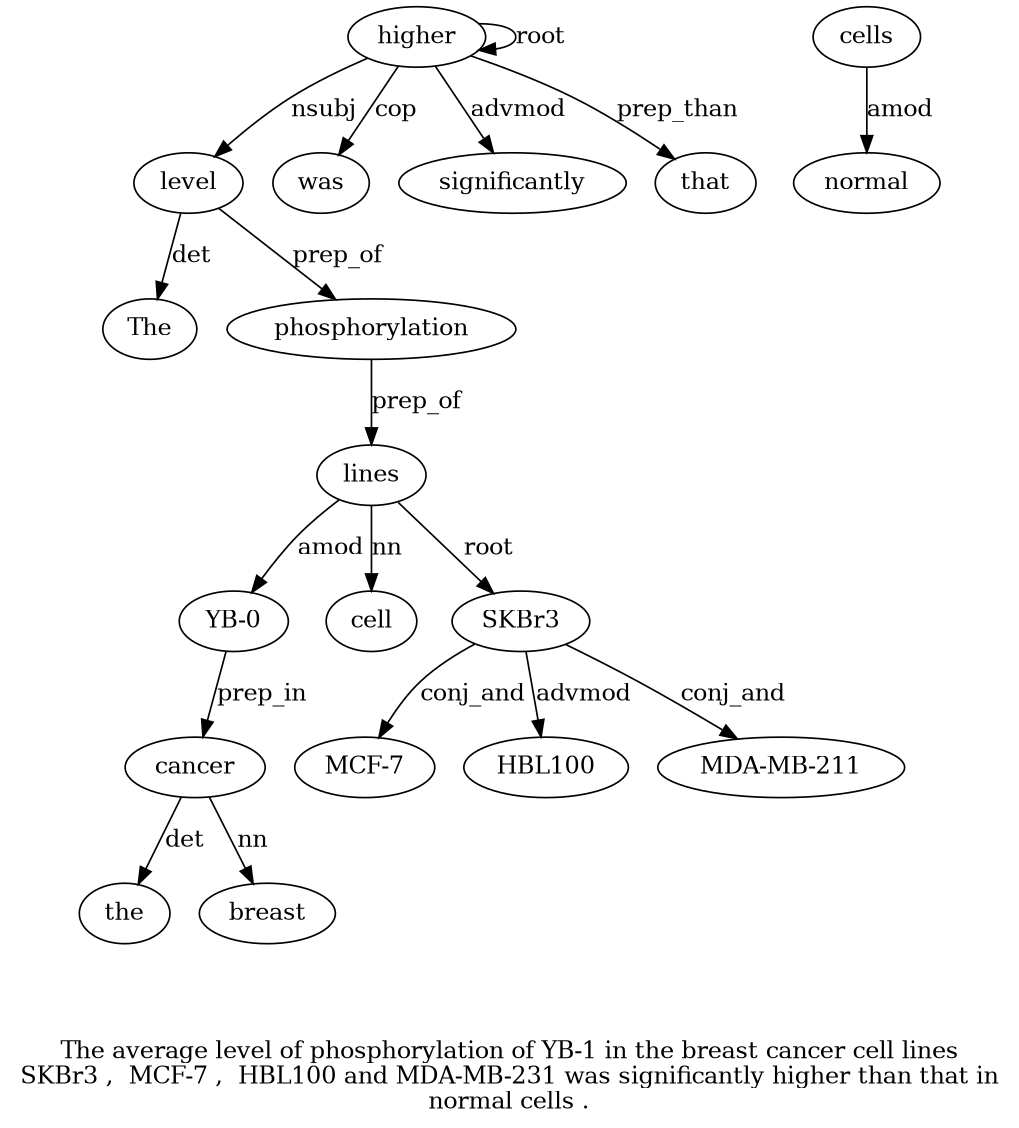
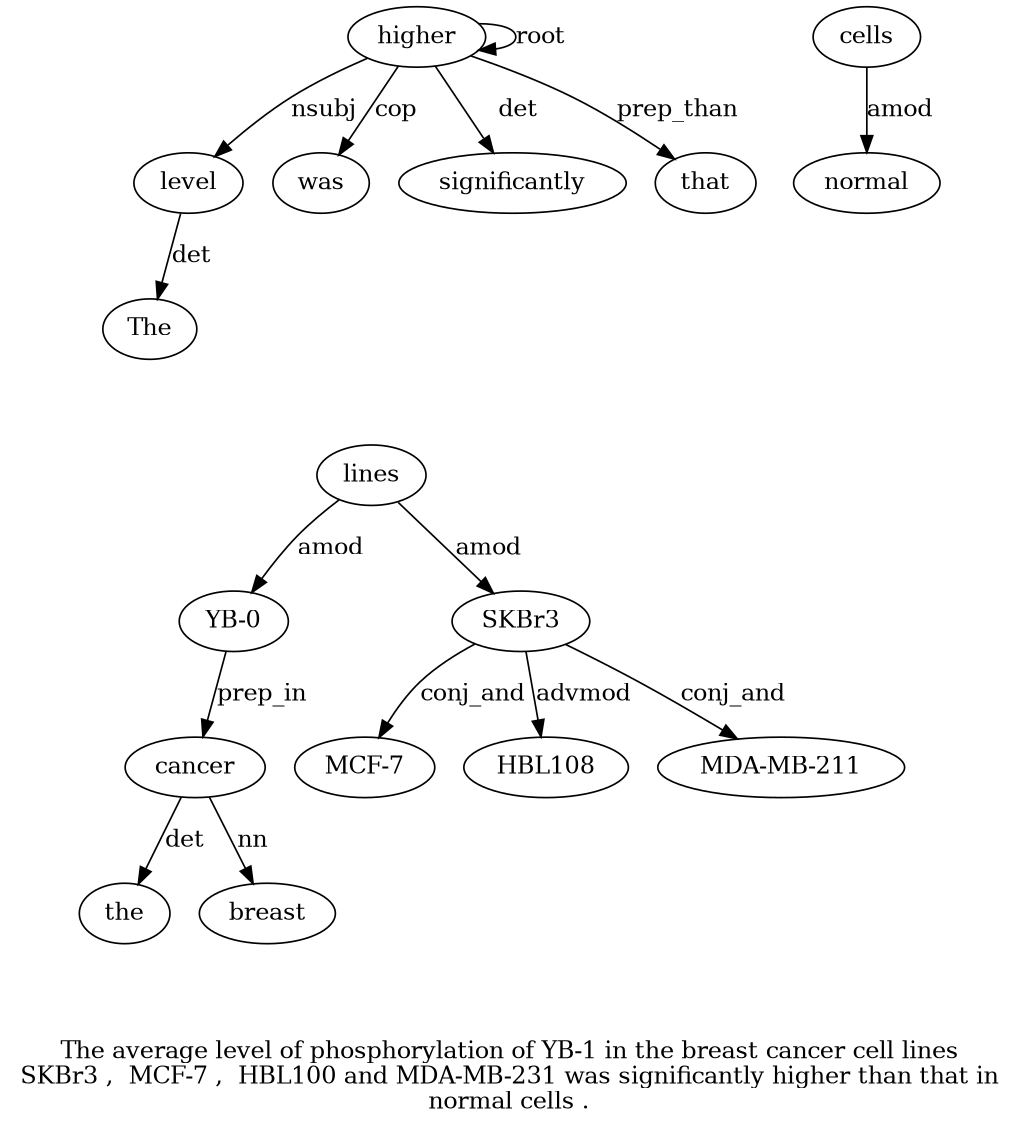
(518, 110) -> (518, 110)
(371, 329) -> none
(489, 548) -> (489, 548)
(371, 621) -> none
(546, 767) -> (546, 767)
